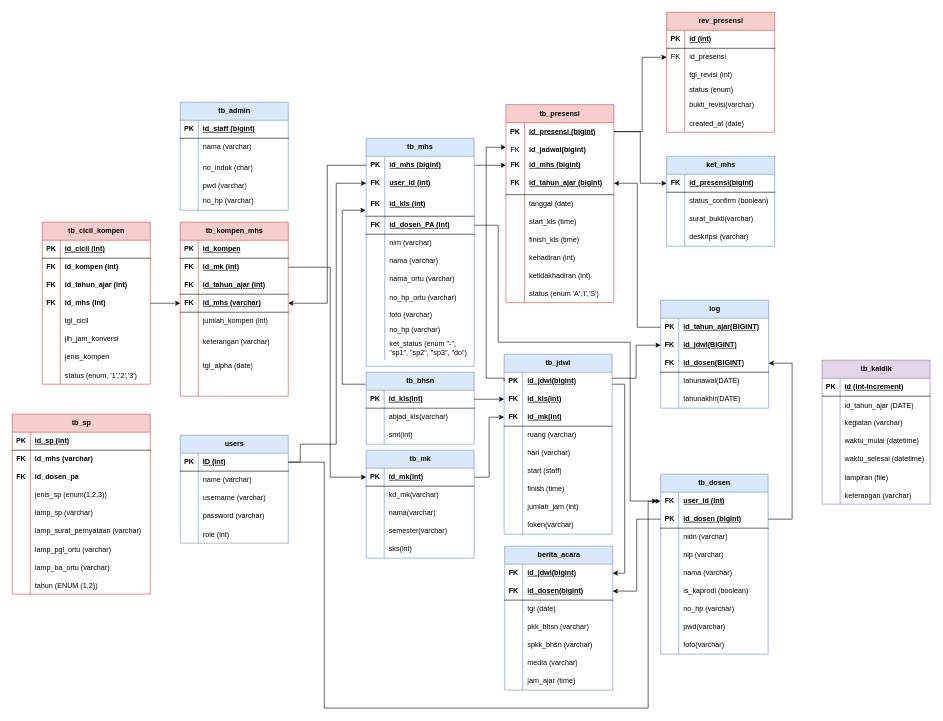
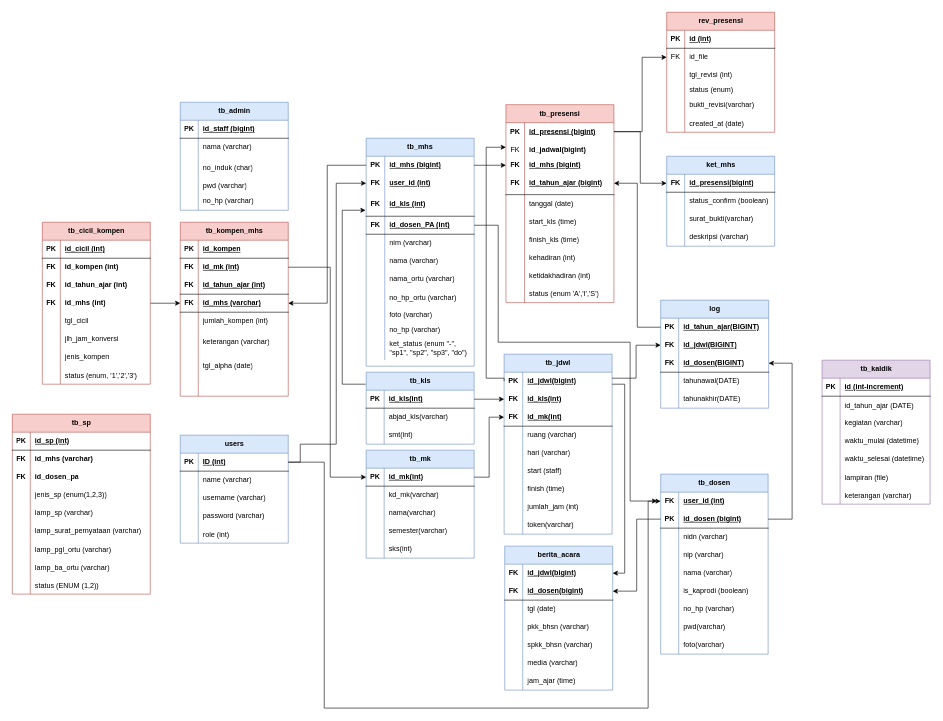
(710, 57) -> (701, 57)
(421, 381) -> (421, 381)
(68, 586) -> (70, 586)
